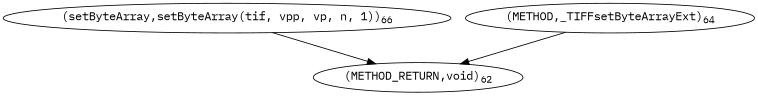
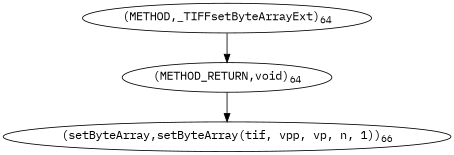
(320, 47) -> (227, 103)
(486, 76) -> (295, 76)
